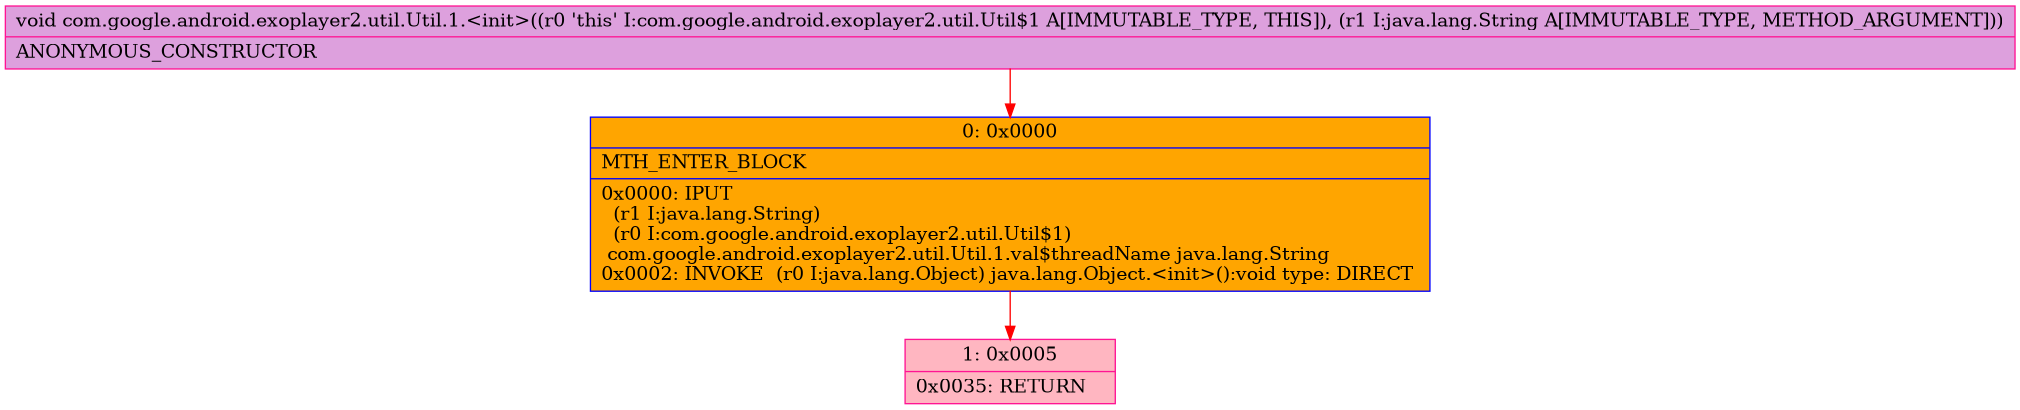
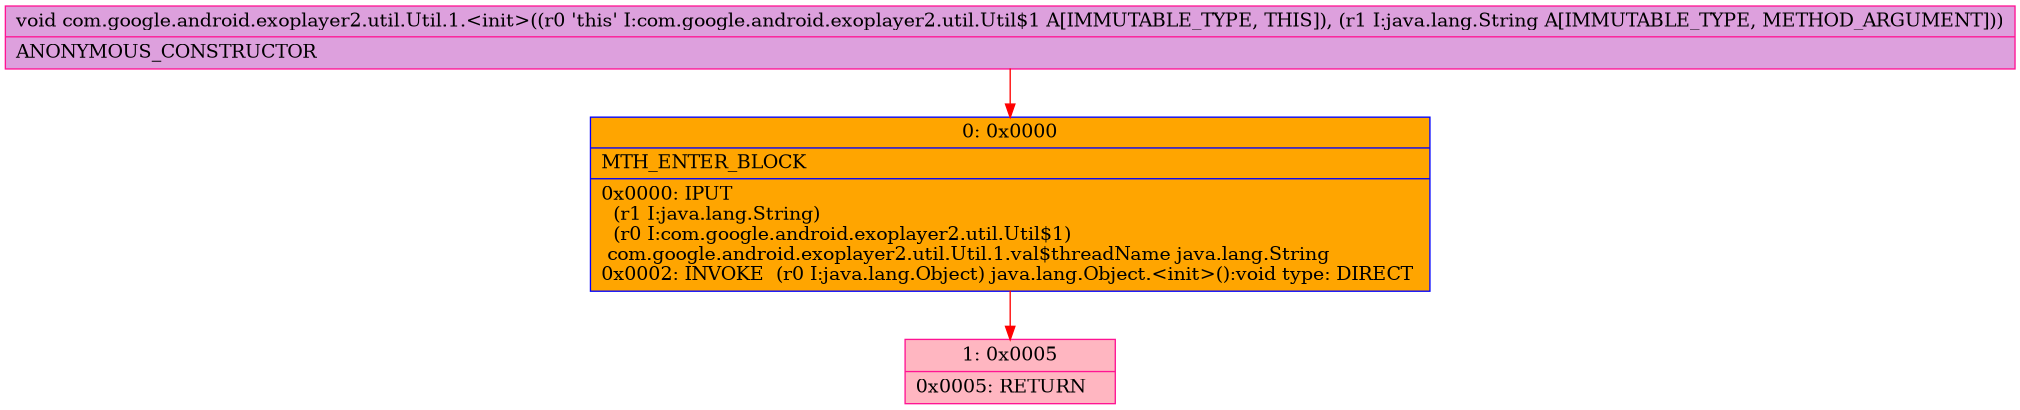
(1010, 387) -> (1010, 387)
